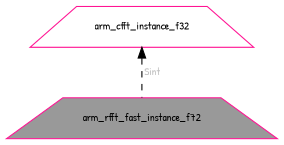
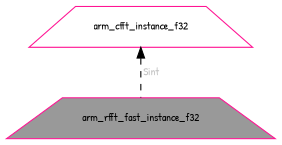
(142, 118) -> (141, 118)
